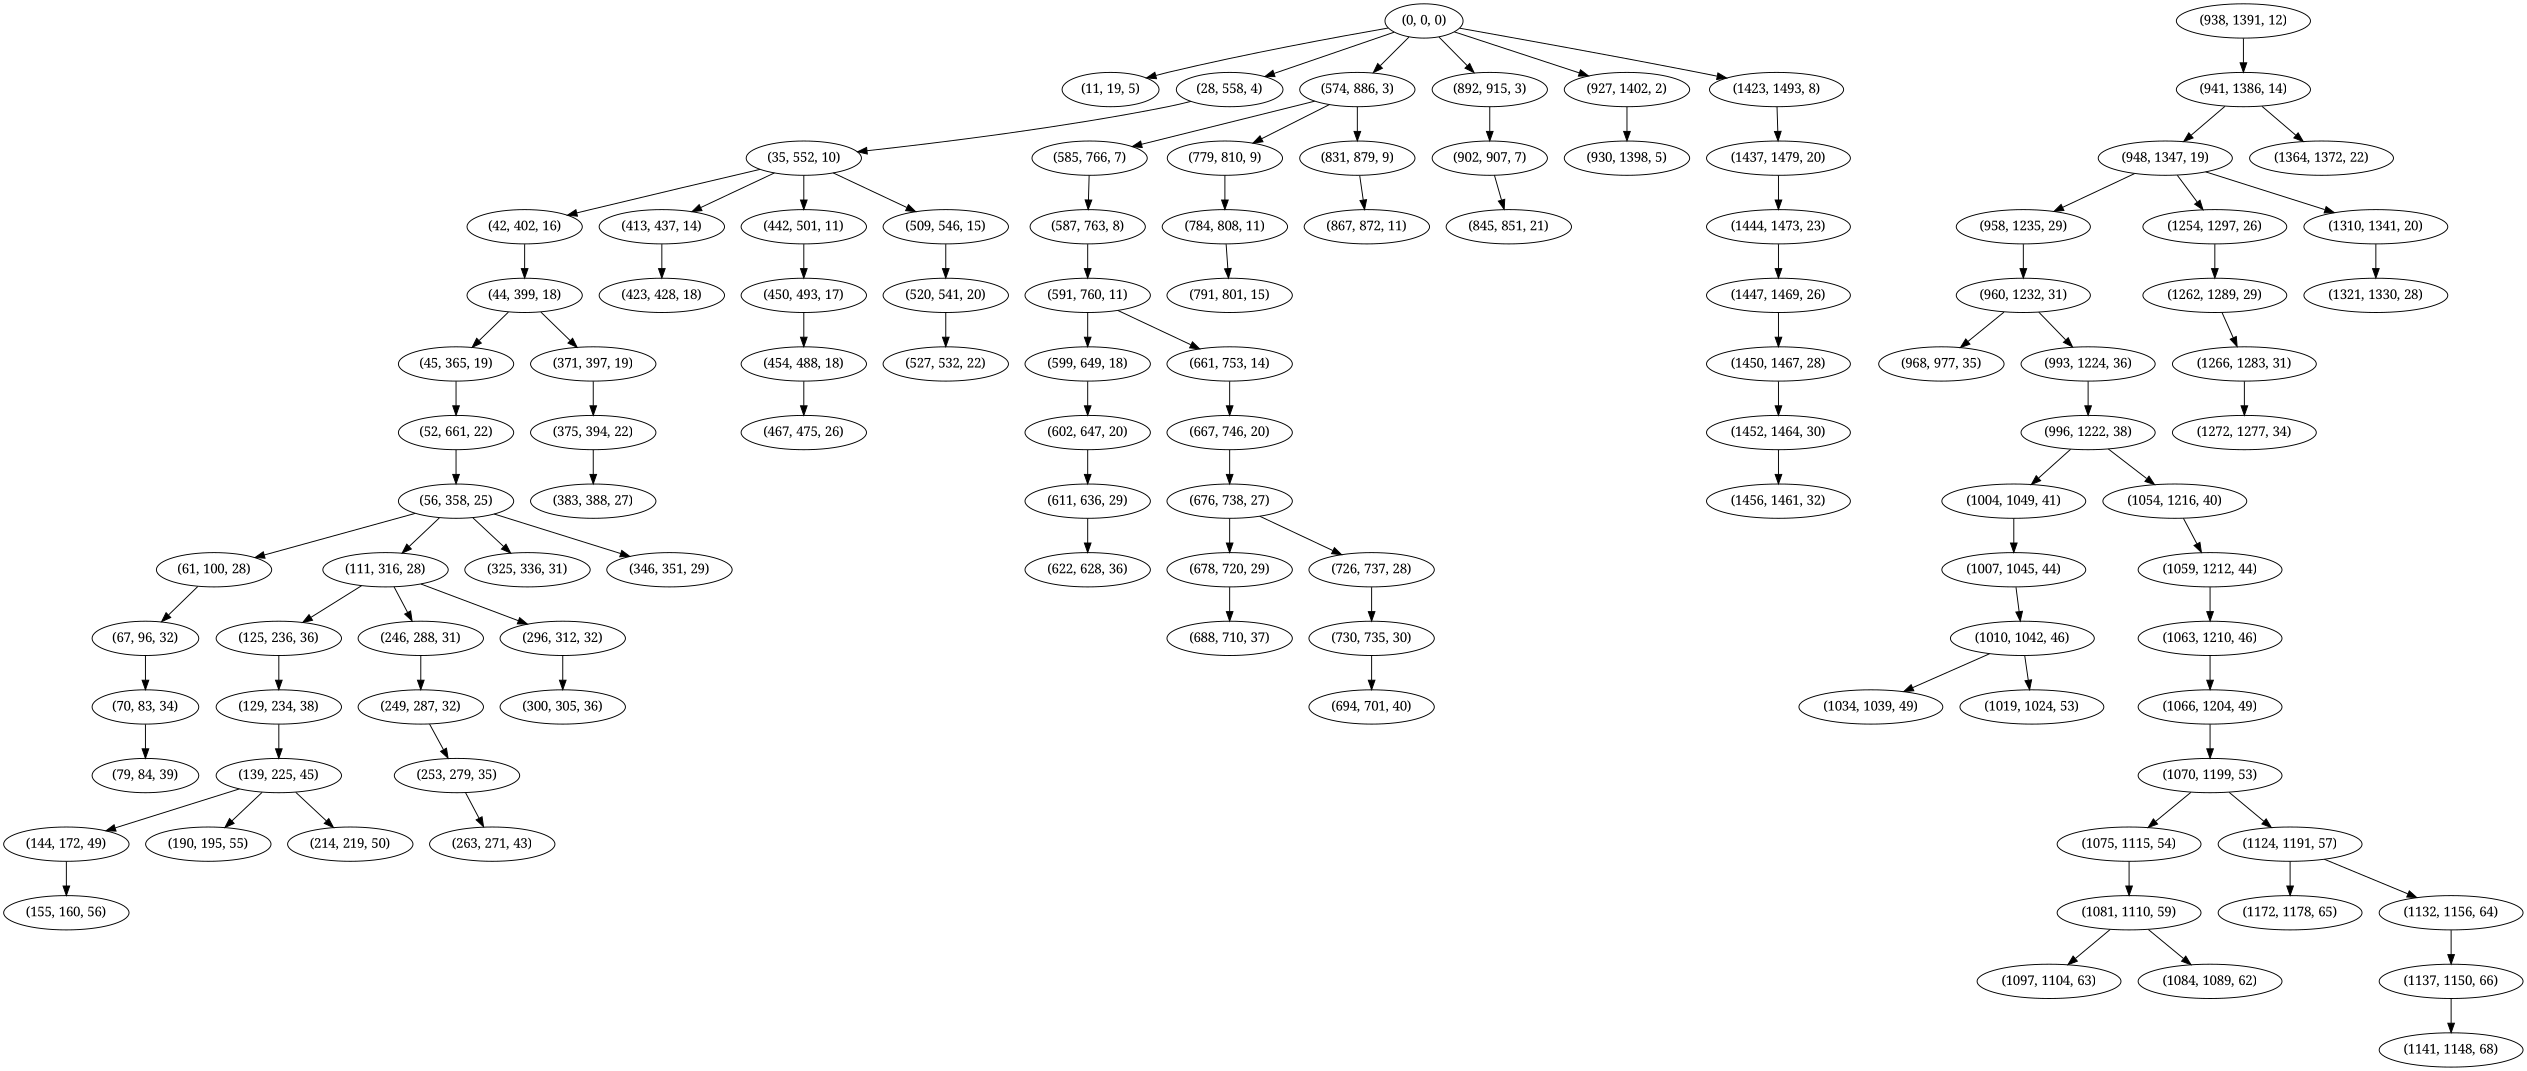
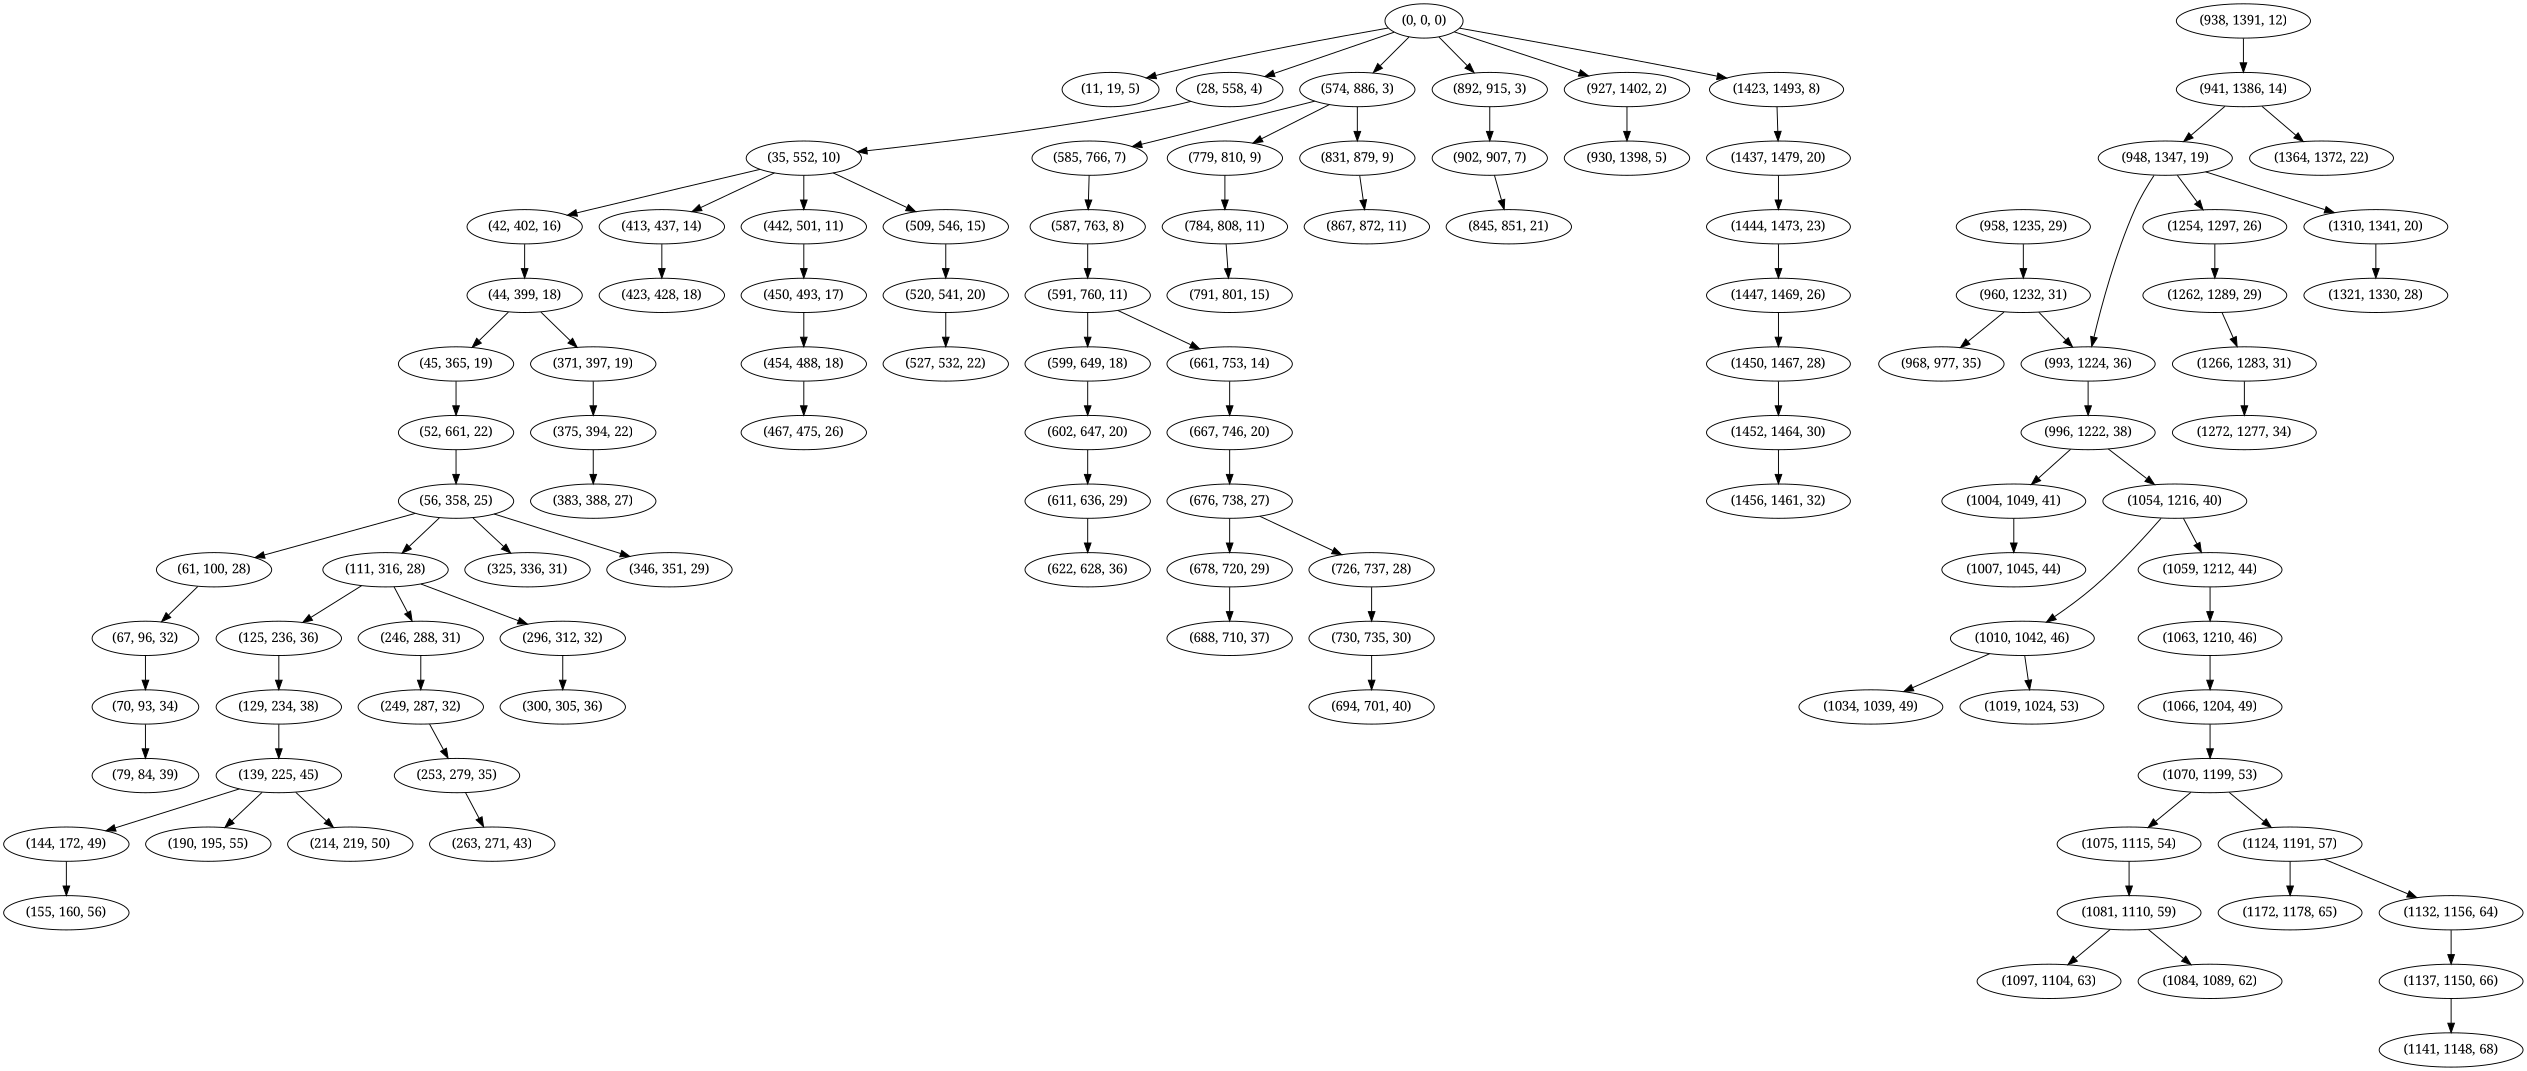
(2099, 190) -> (2118, 254)
(2018, 599) -> (2111, 571)
(145, 707) -> (145, 707)
